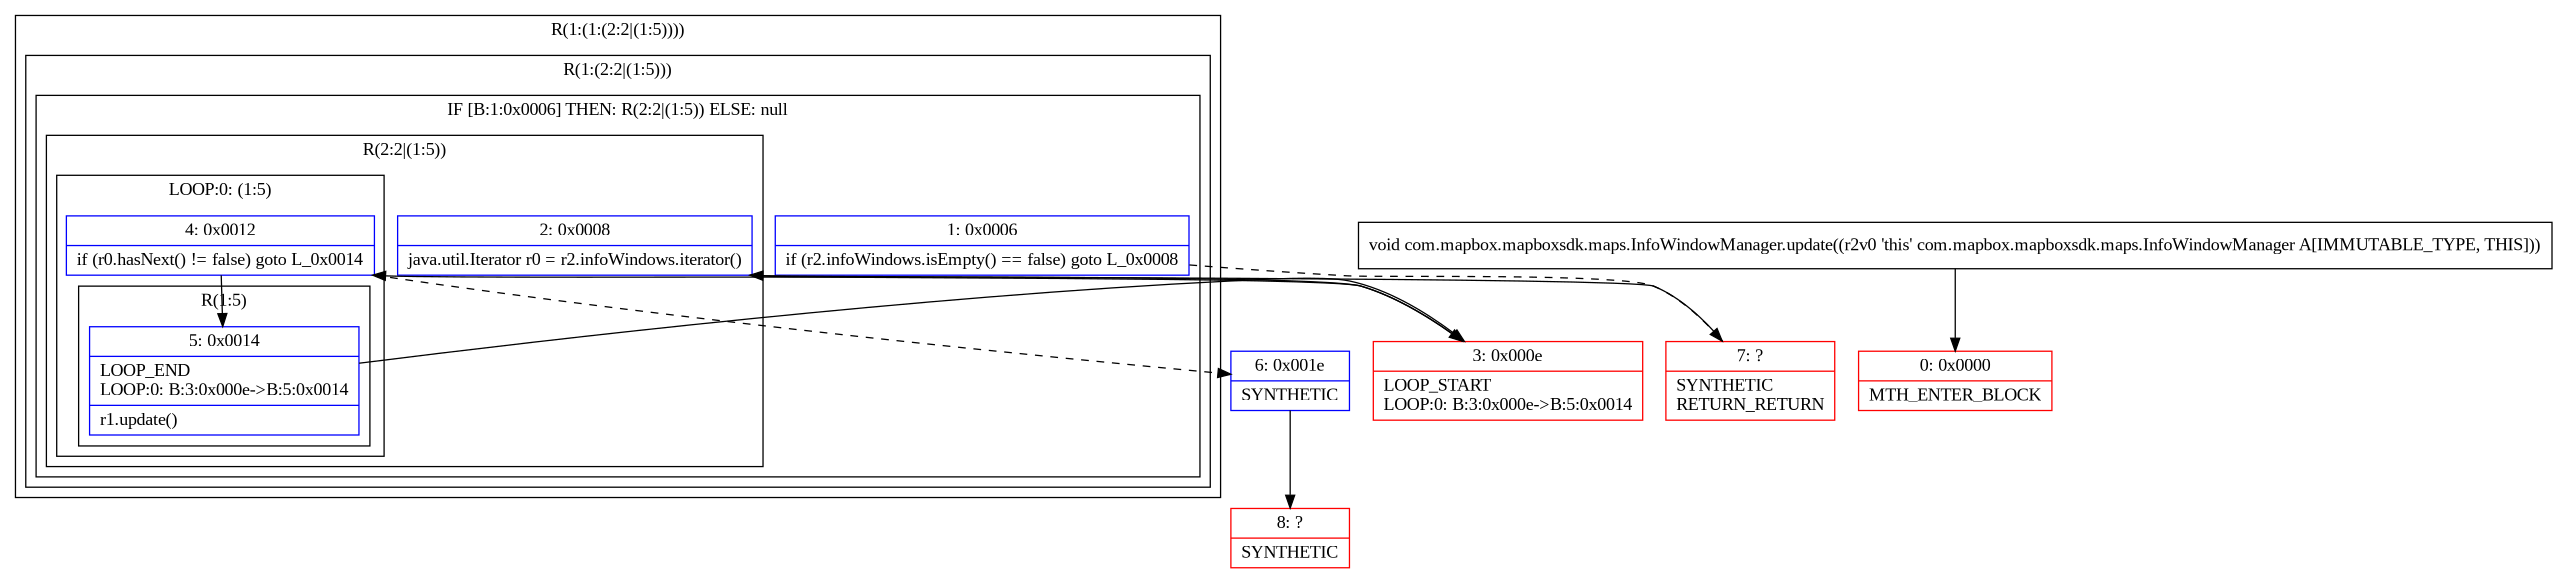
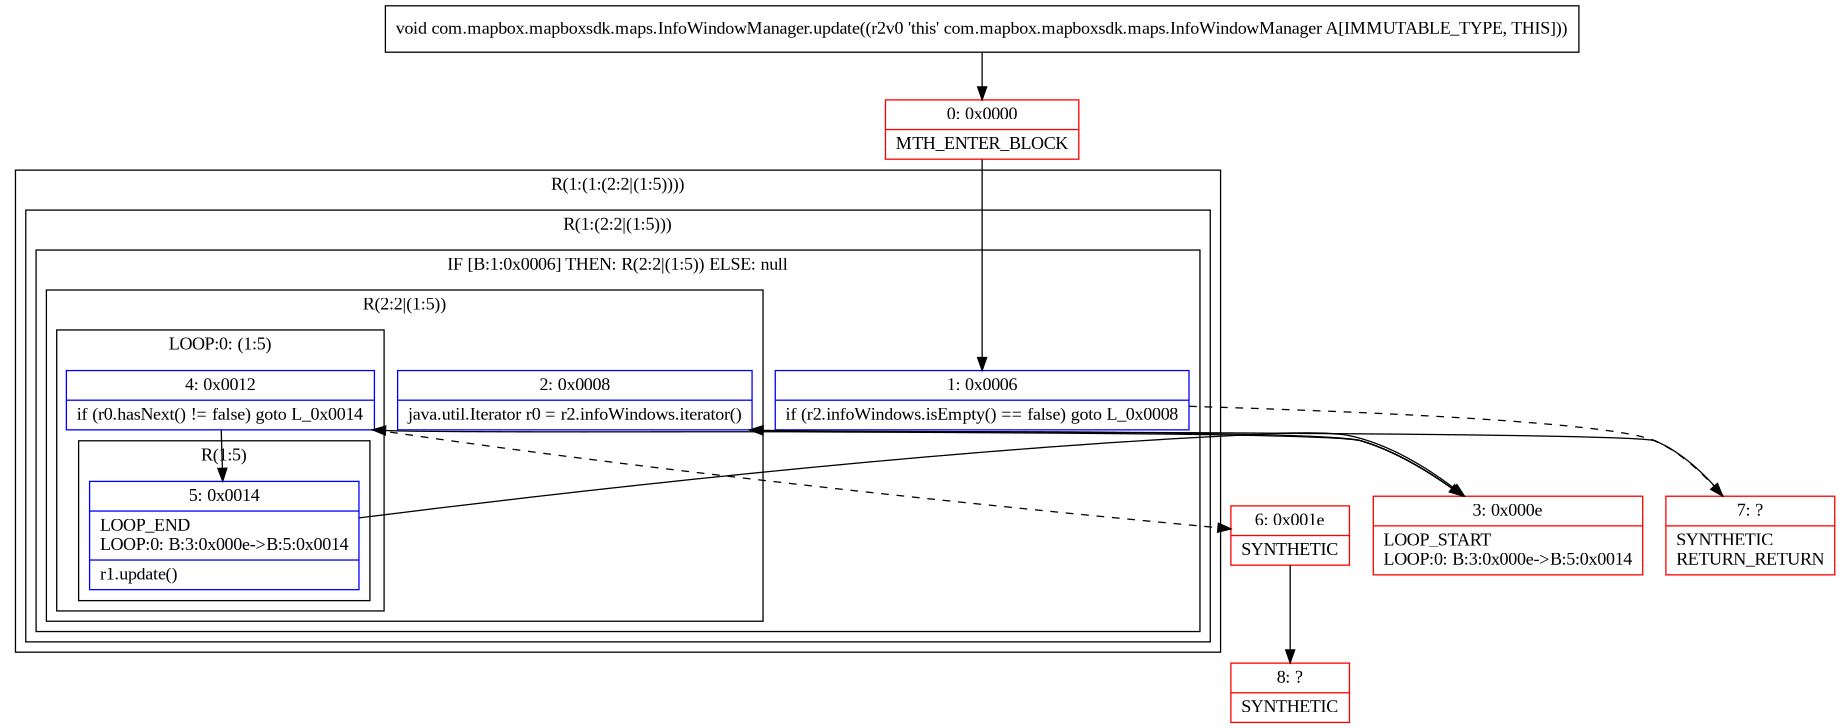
none -> (982, 258)
(1290, 381) -> (1290, 536)
